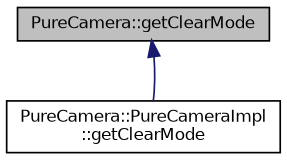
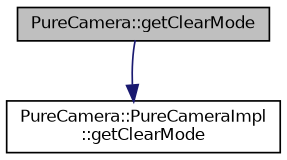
(155, 79) -> (133, 62)
